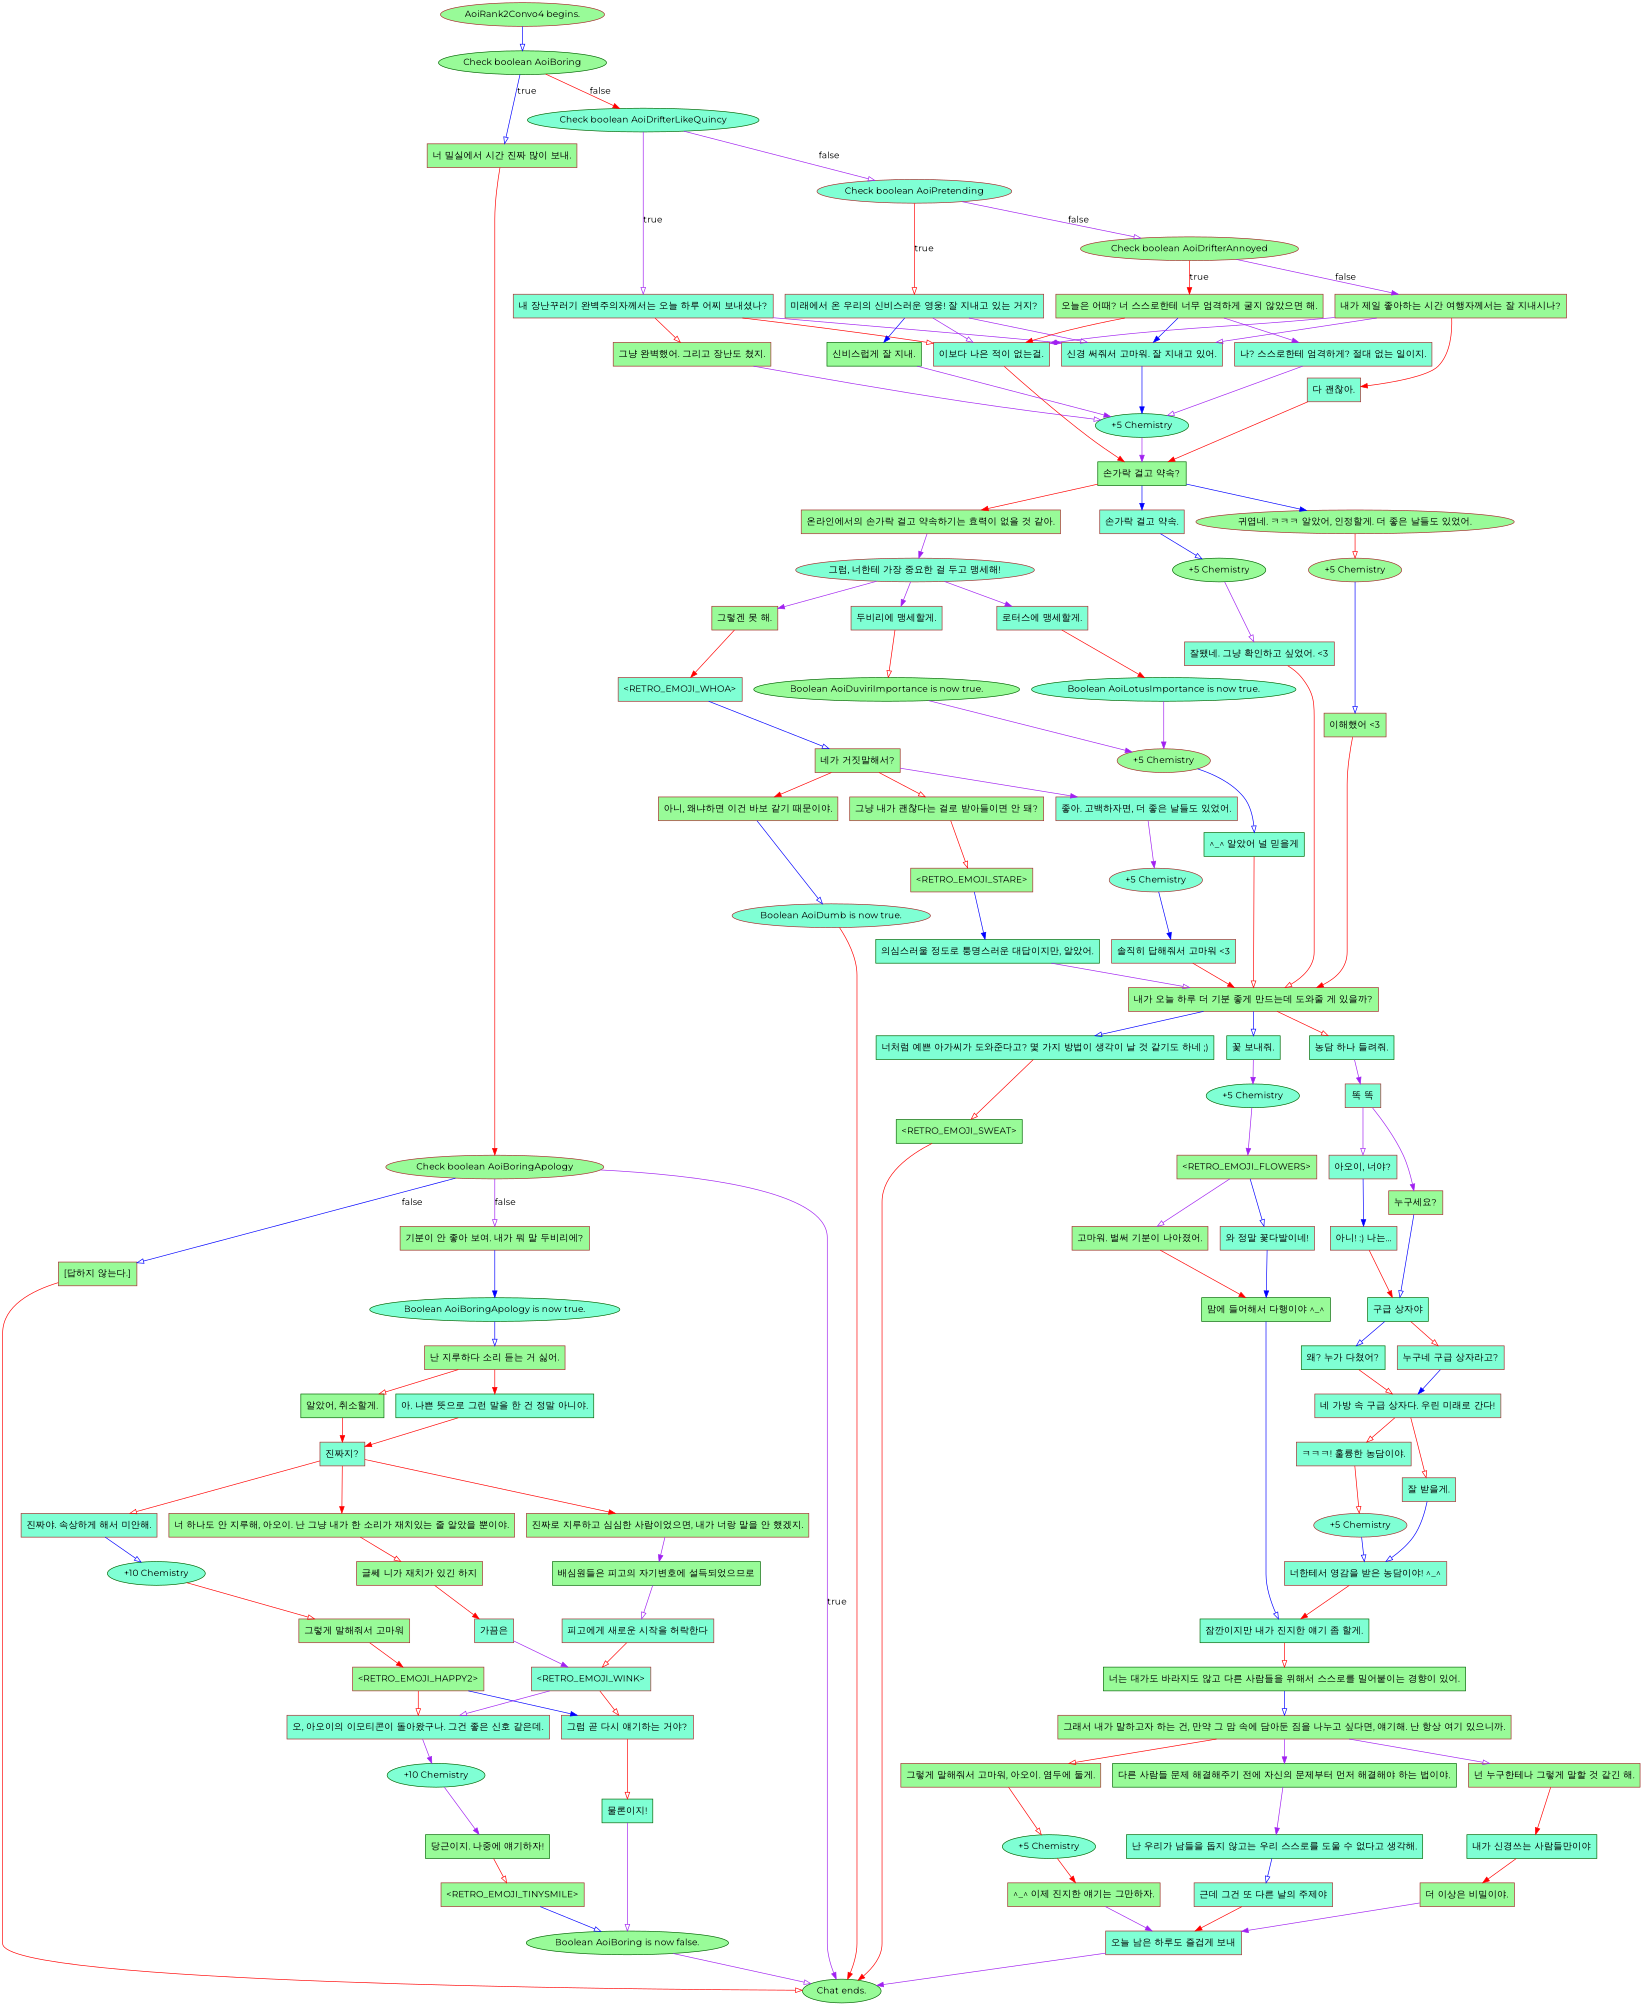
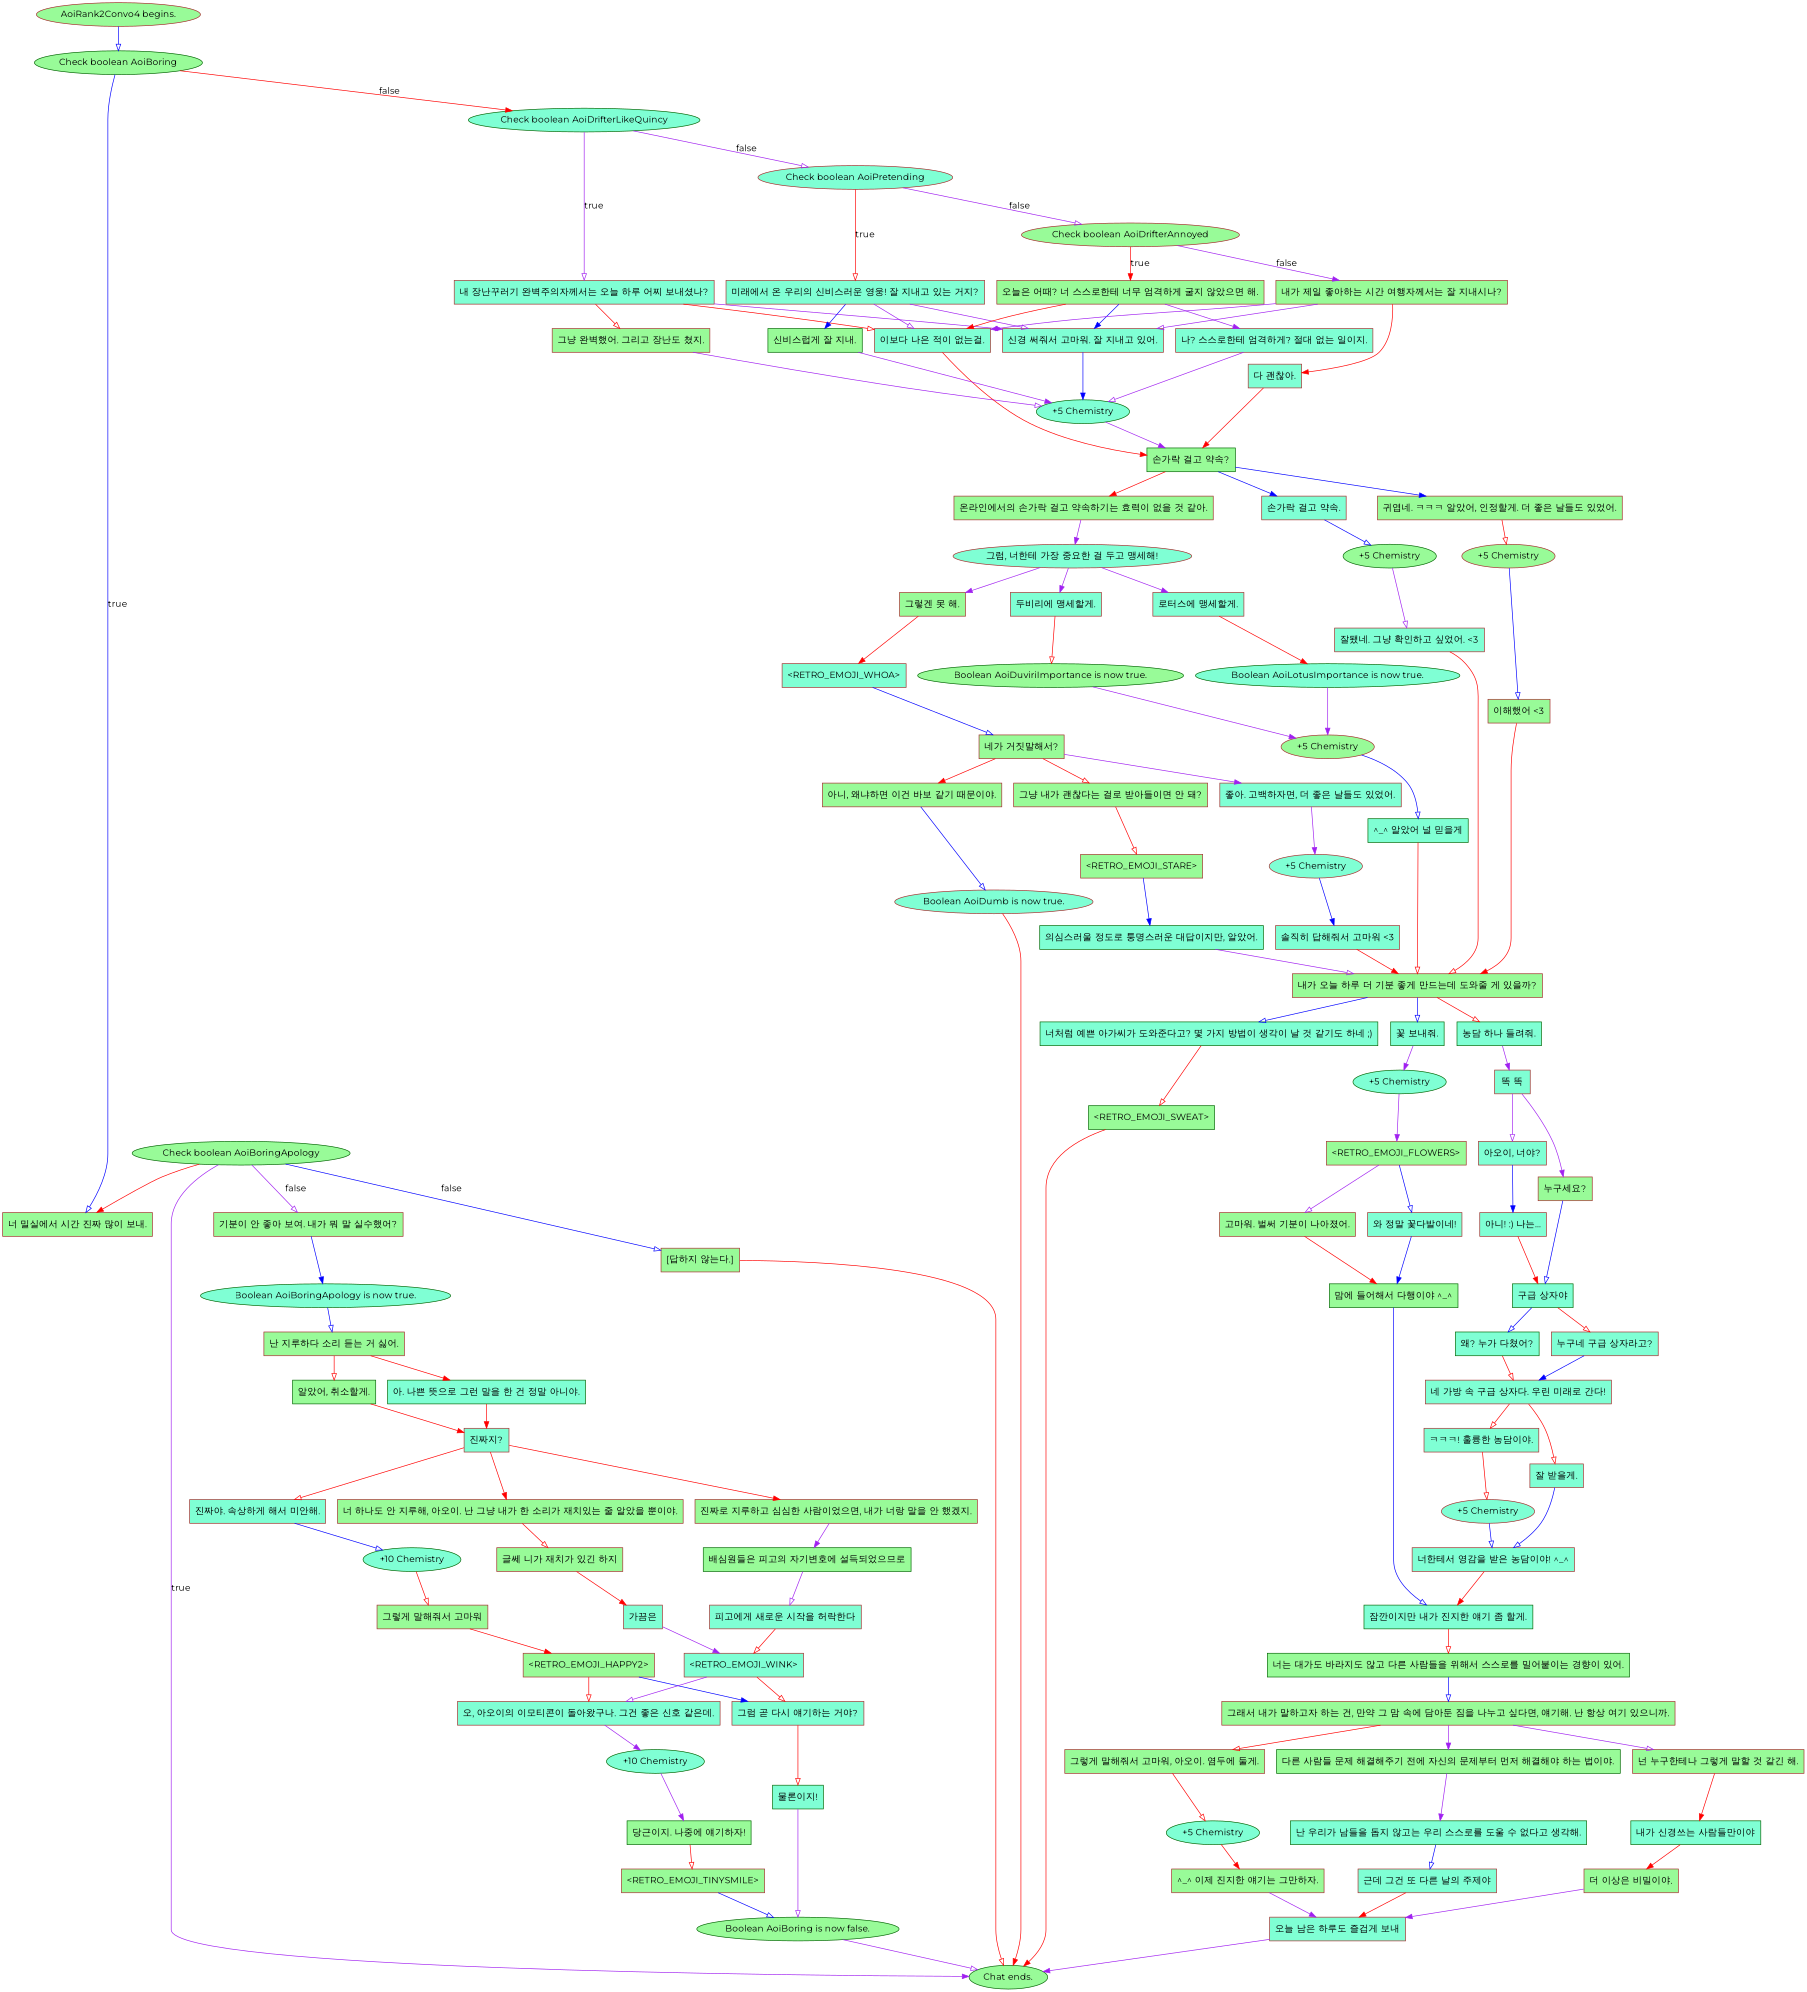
(1355, 522) -> (1500, 508)
(495, 658) -> (149, 1183)
(495, 1167) -> (241, 1153)
(495, 1238) -> (308, 1224)
